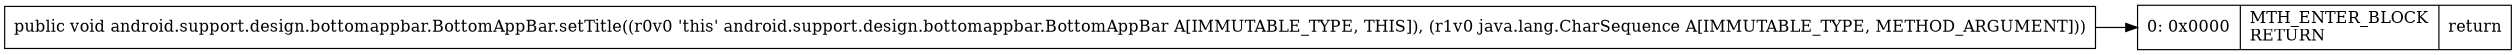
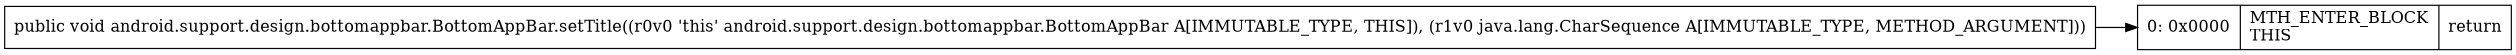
(2288, 36) -> (2271, 36)
